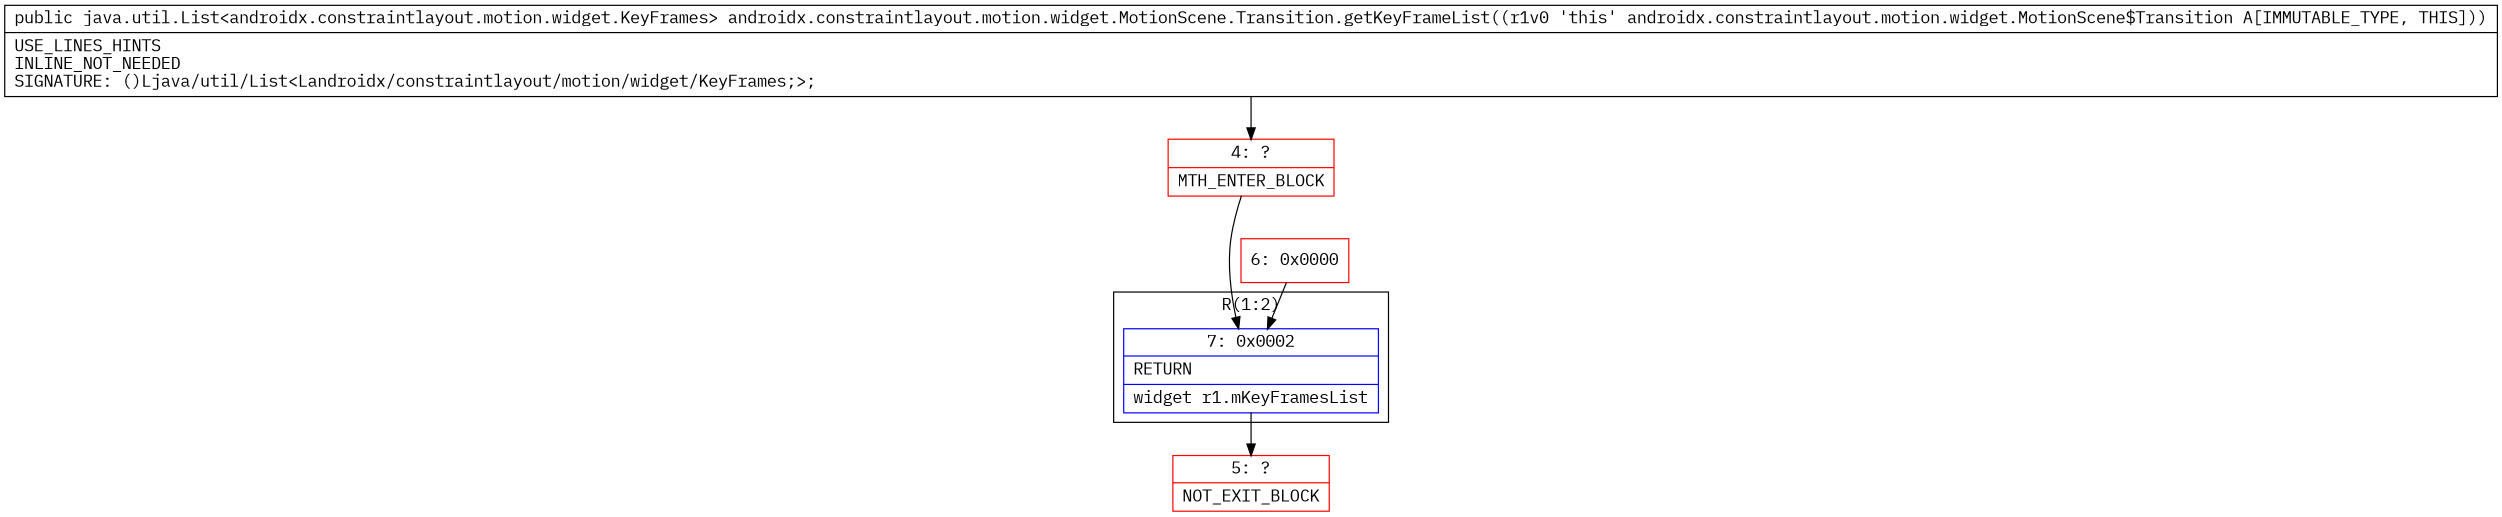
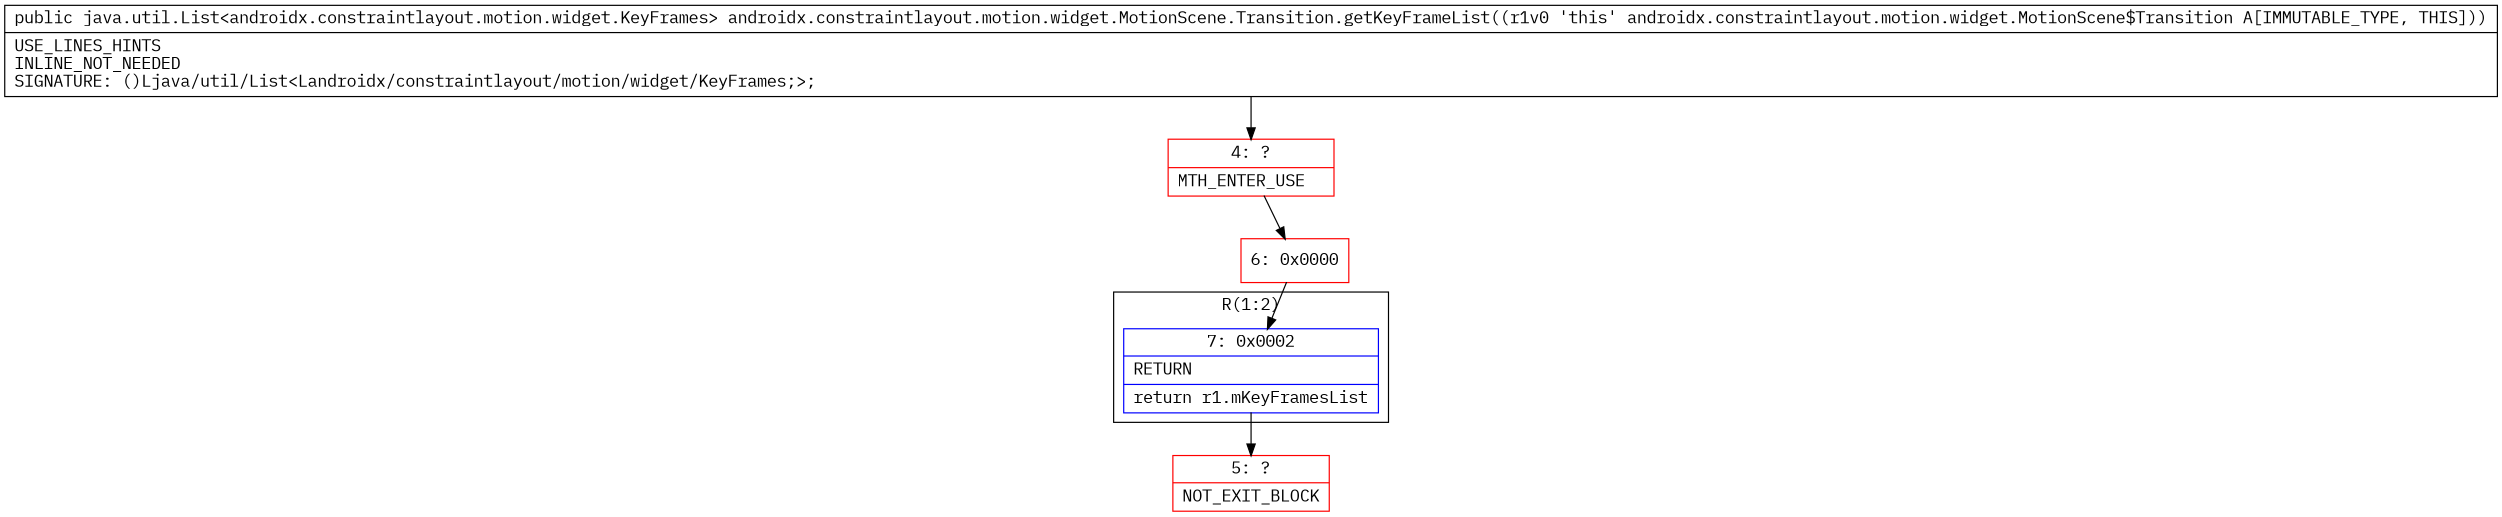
(1251, 181) -> (1242, 181)
(1230, 256) -> (1272, 212)
(1251, 398) -> (1251, 398)
